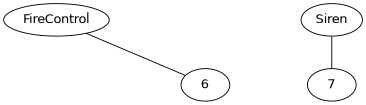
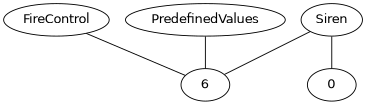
none -> (205, 20)
none -> (267, 53)
(332, 85) -> (332, 85)
